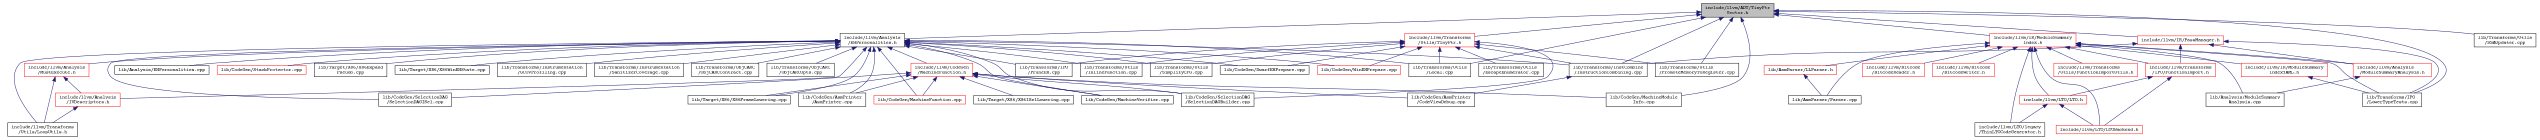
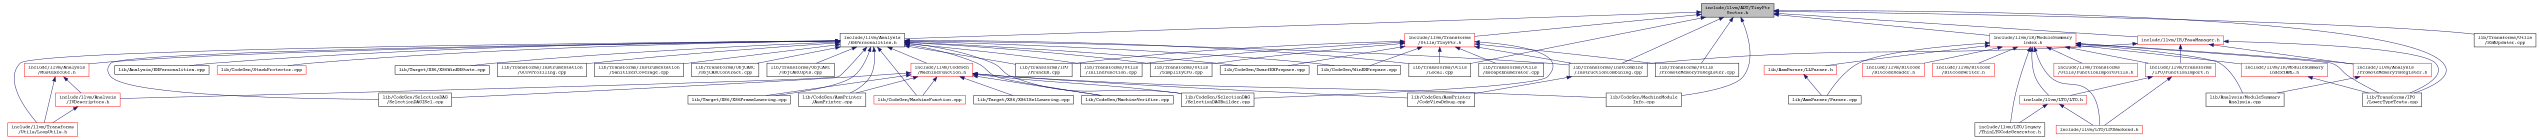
(351, 70) -> none
(1359, 70) -> (1359, 70)
(2392, 70) -> (2392, 70)
(43, 130) -> (43, 130)
